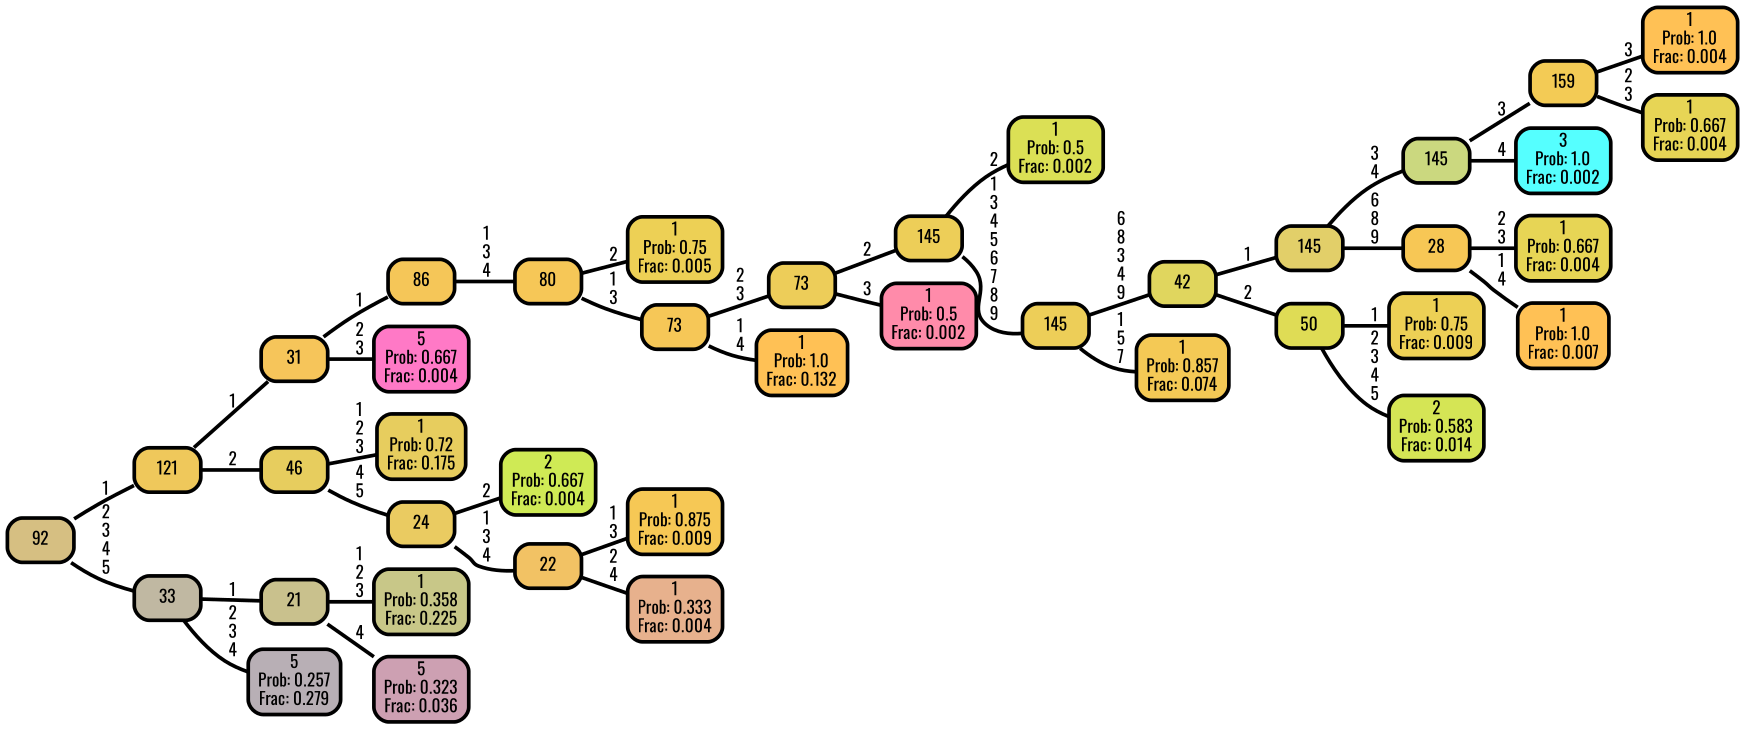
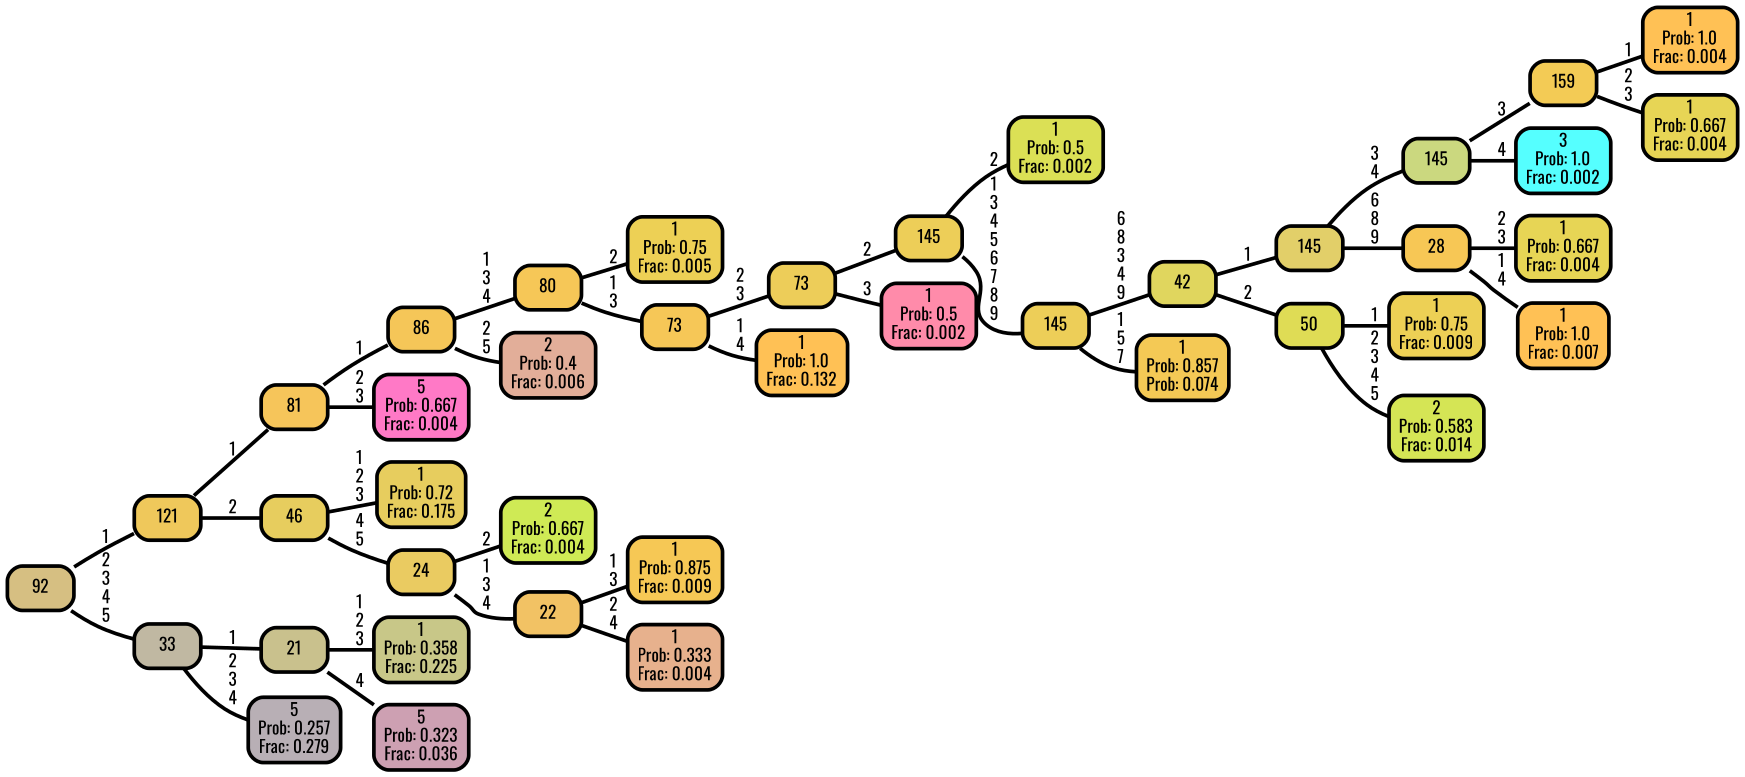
(1627, 52) -> (1627, 52)
(294, 359) -> (294, 407)
none -> (548, 365)
(1183, 368) -> (1183, 368)
